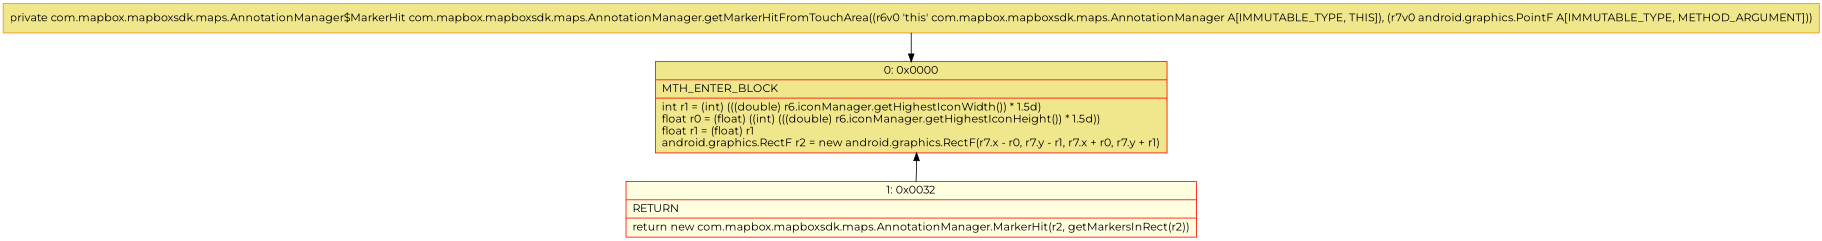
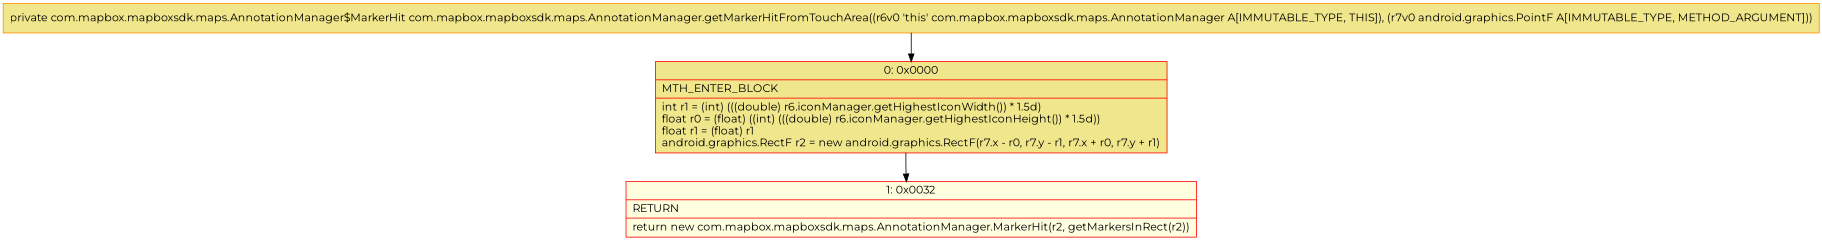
(916, 171) -> (906, 163)
